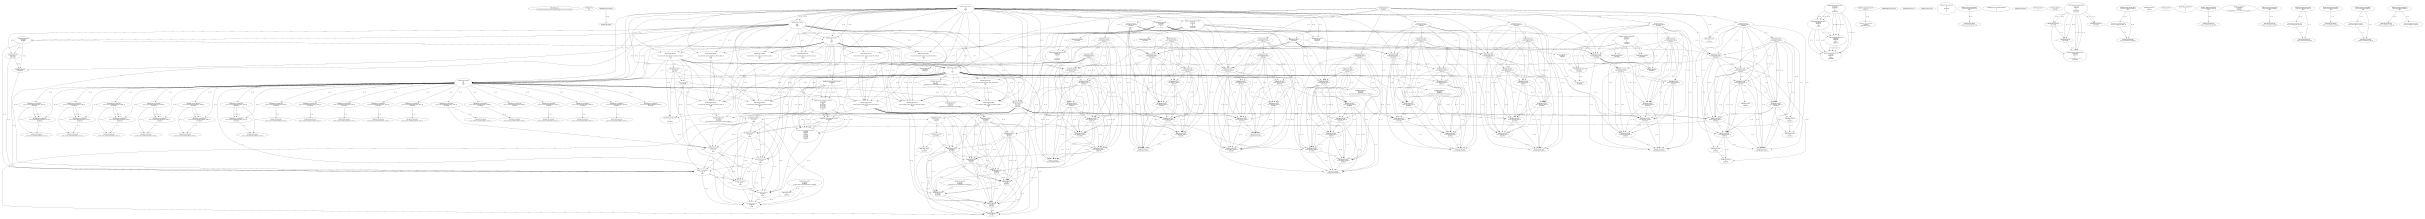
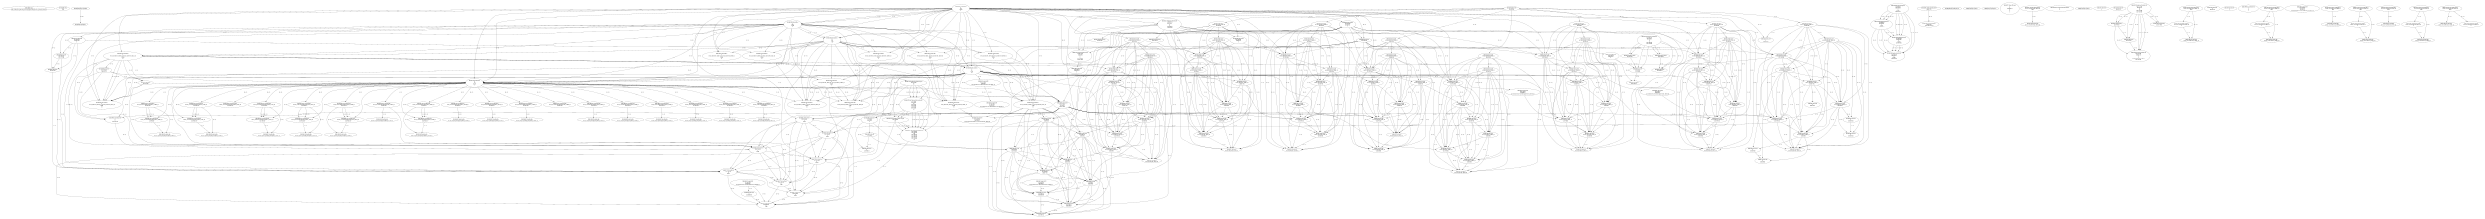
none -> (2262, 24)
(1069, 78) -> (1206, 64)
(1079, 112) -> (1131, 112)
